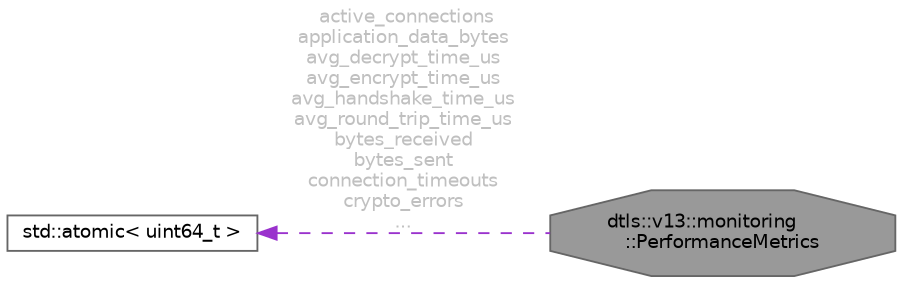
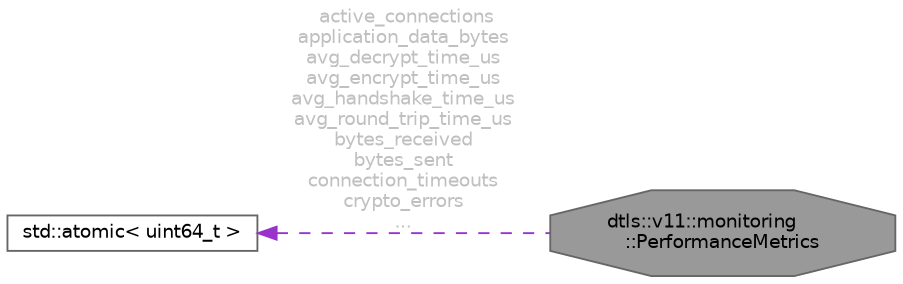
(723, 233) -> (723, 233)
